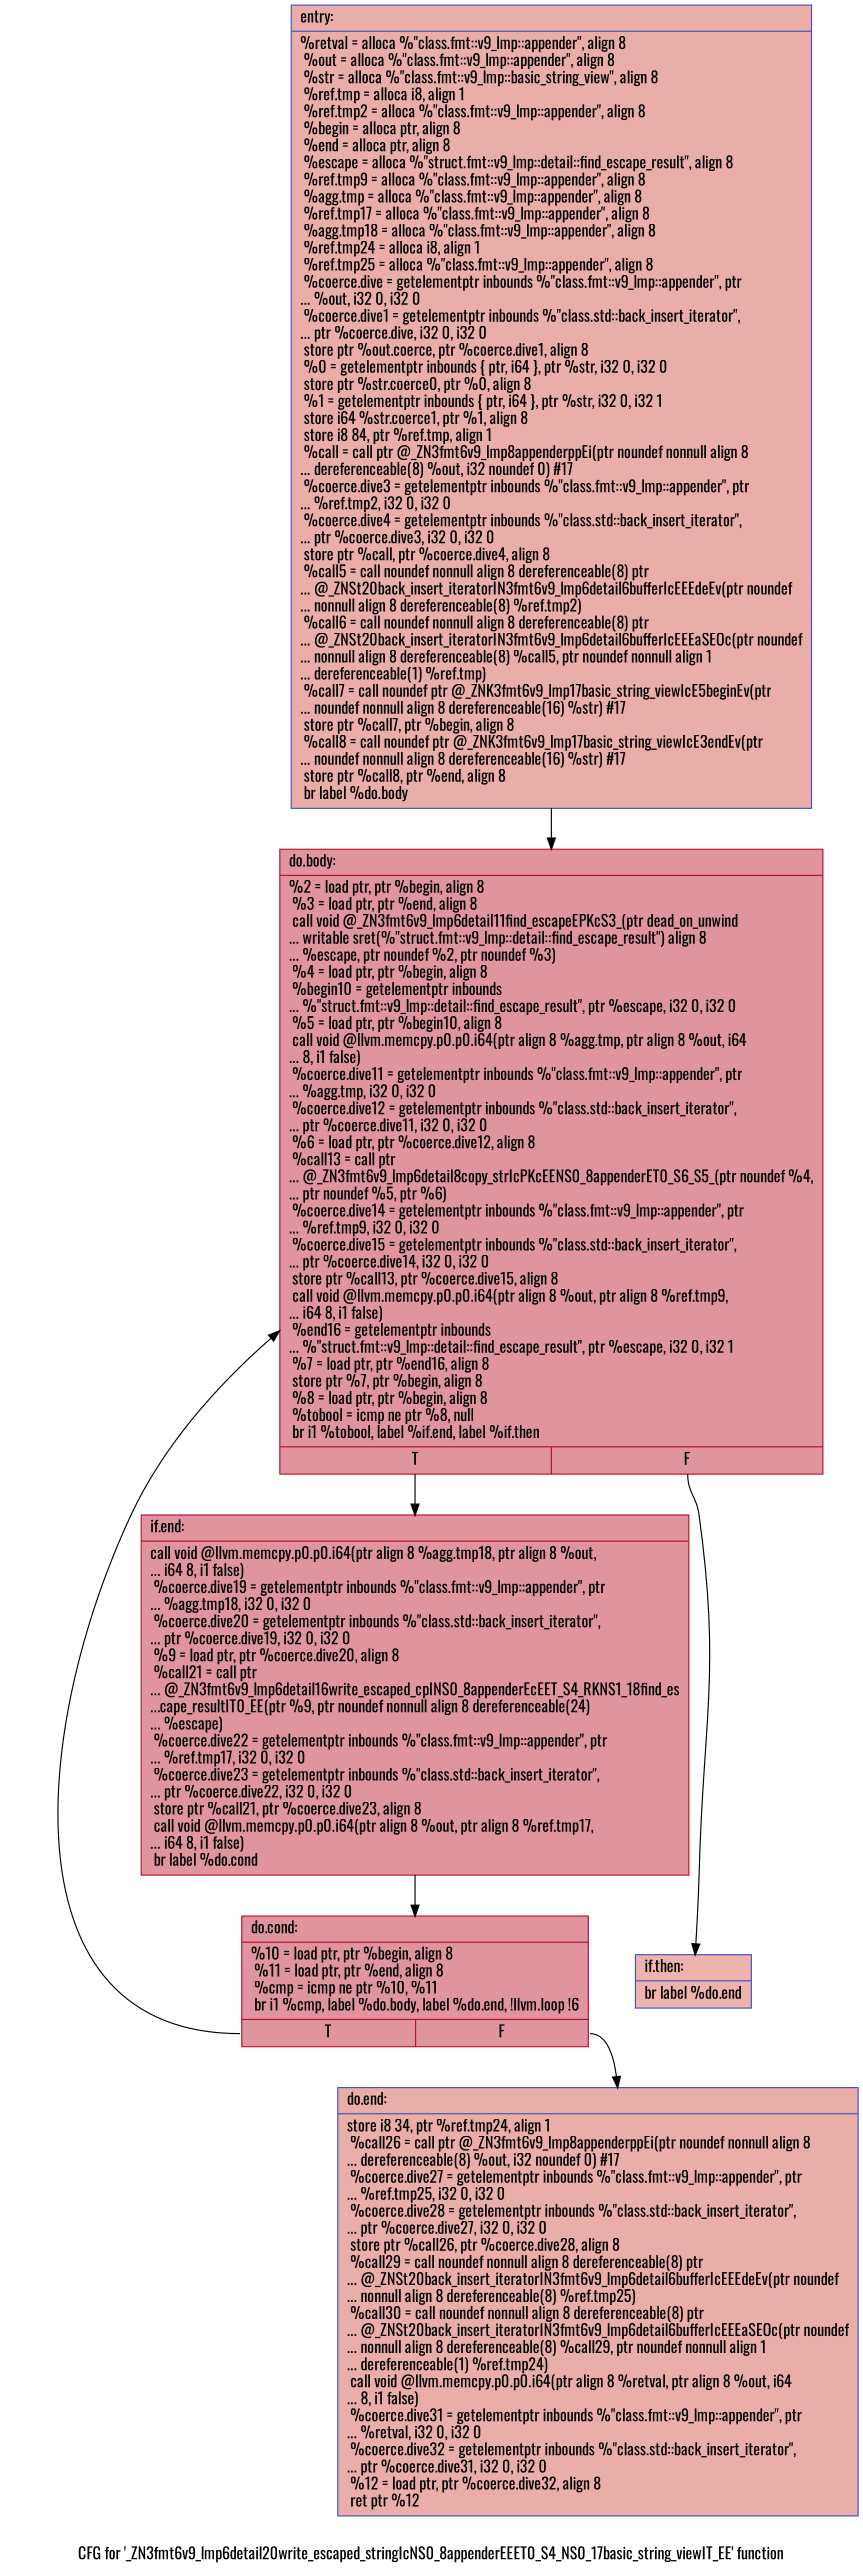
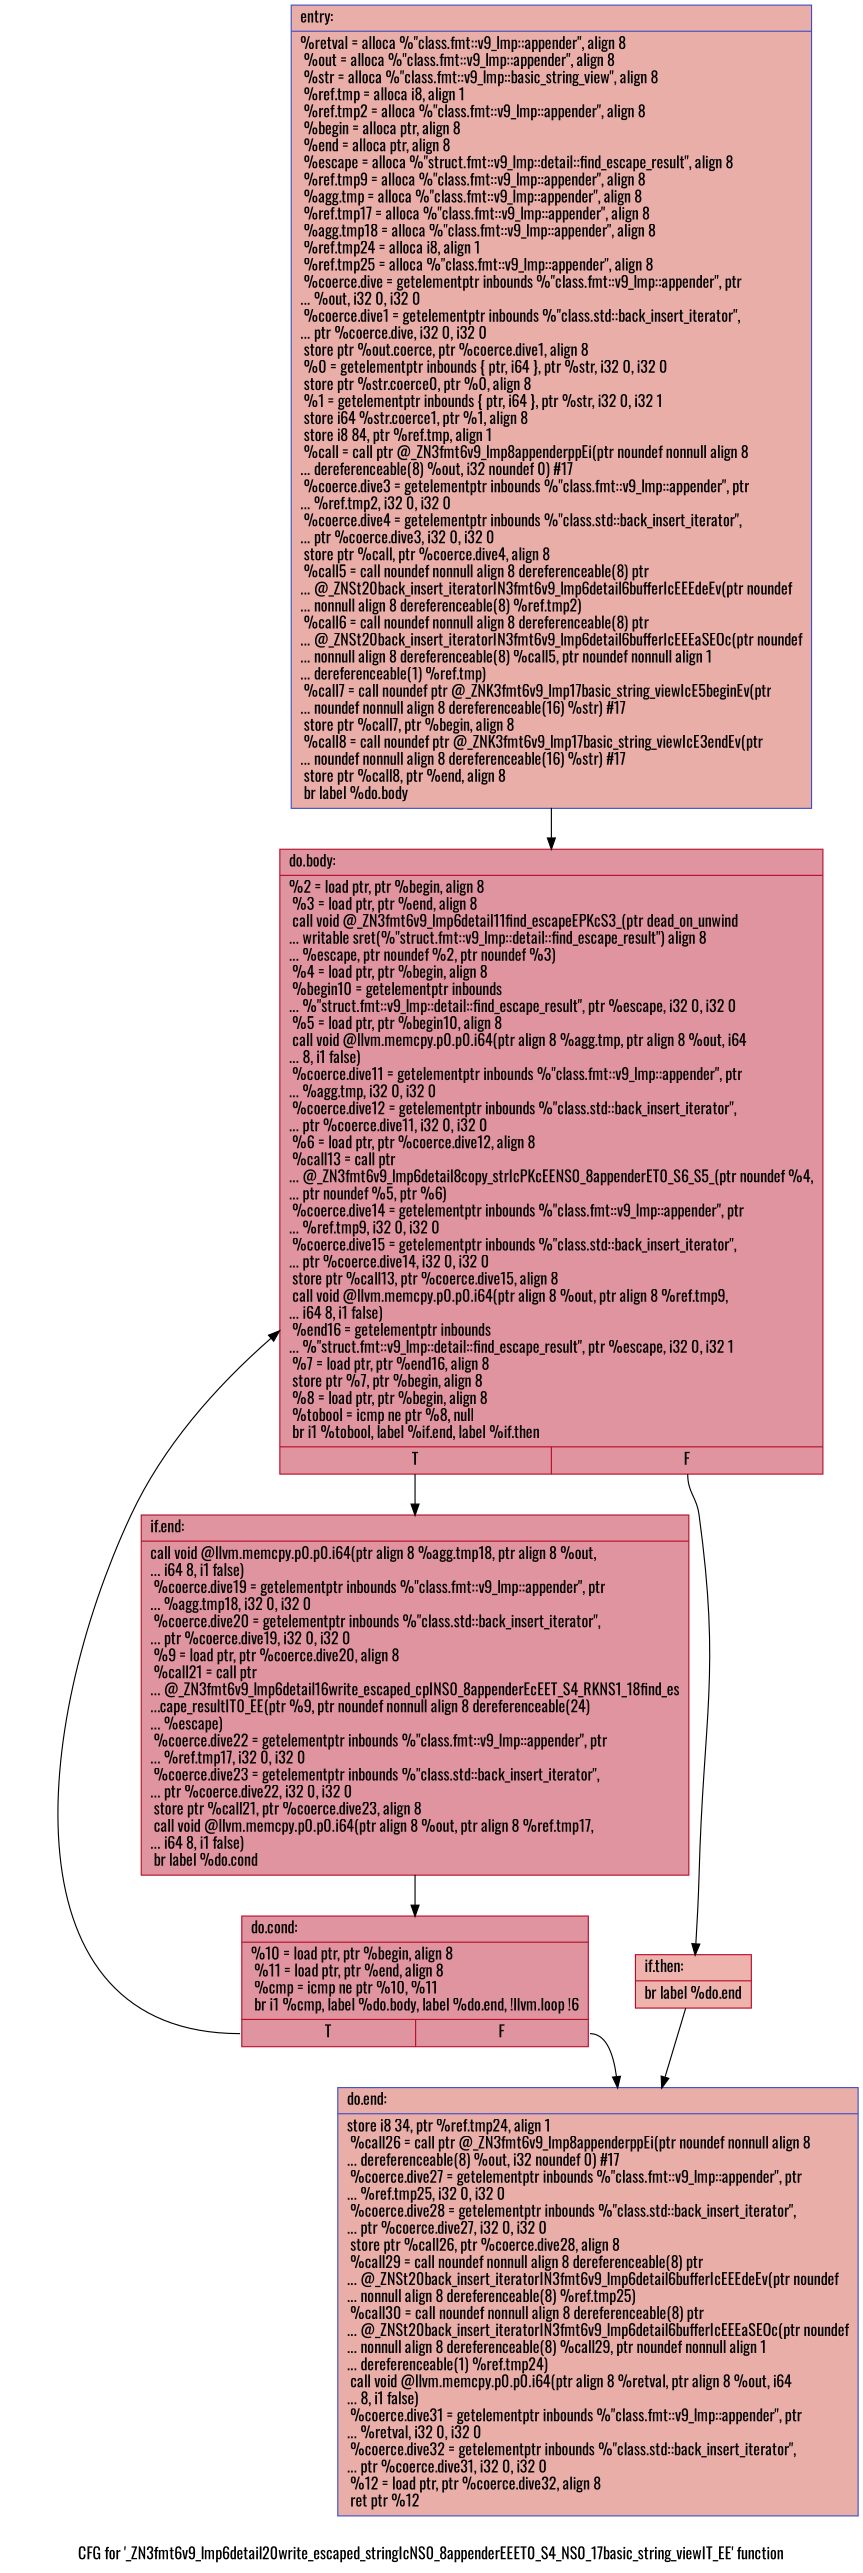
(693, 1981) -> (693, 1981)
none -> (675, 2043)
